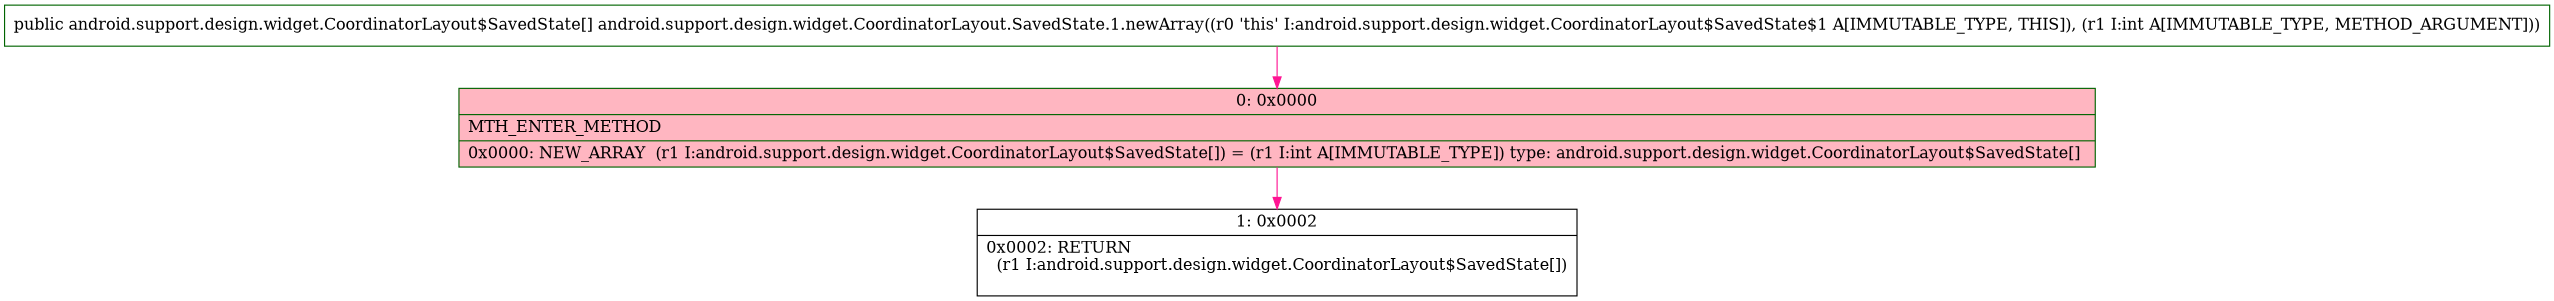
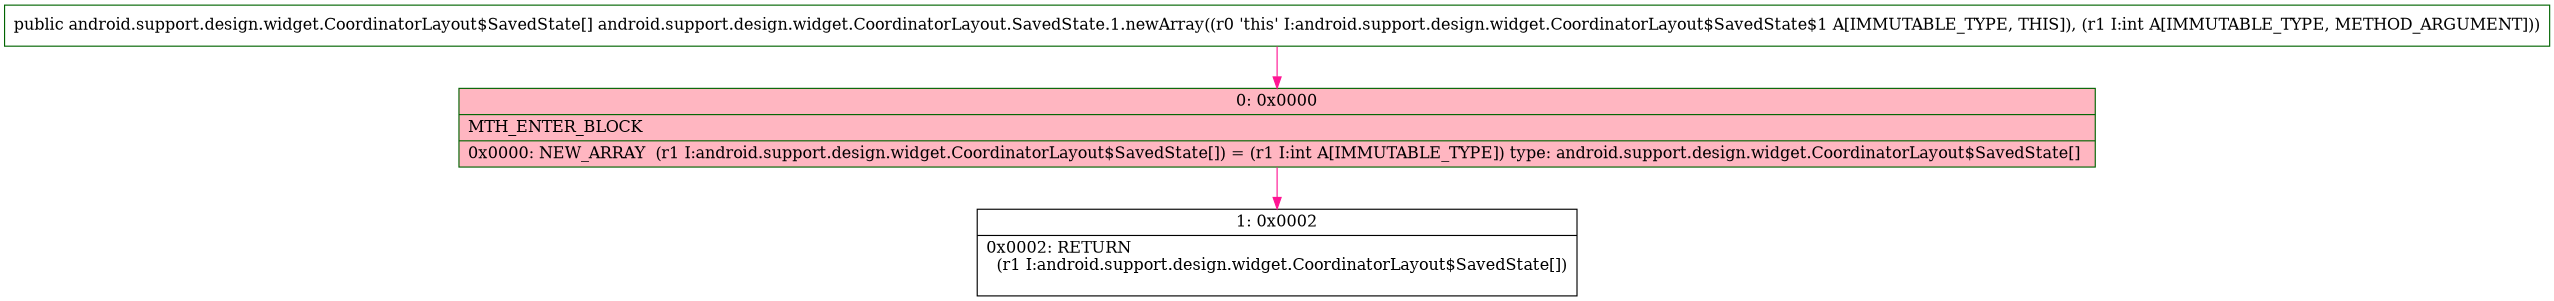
(565, 127) -> (556, 127)
